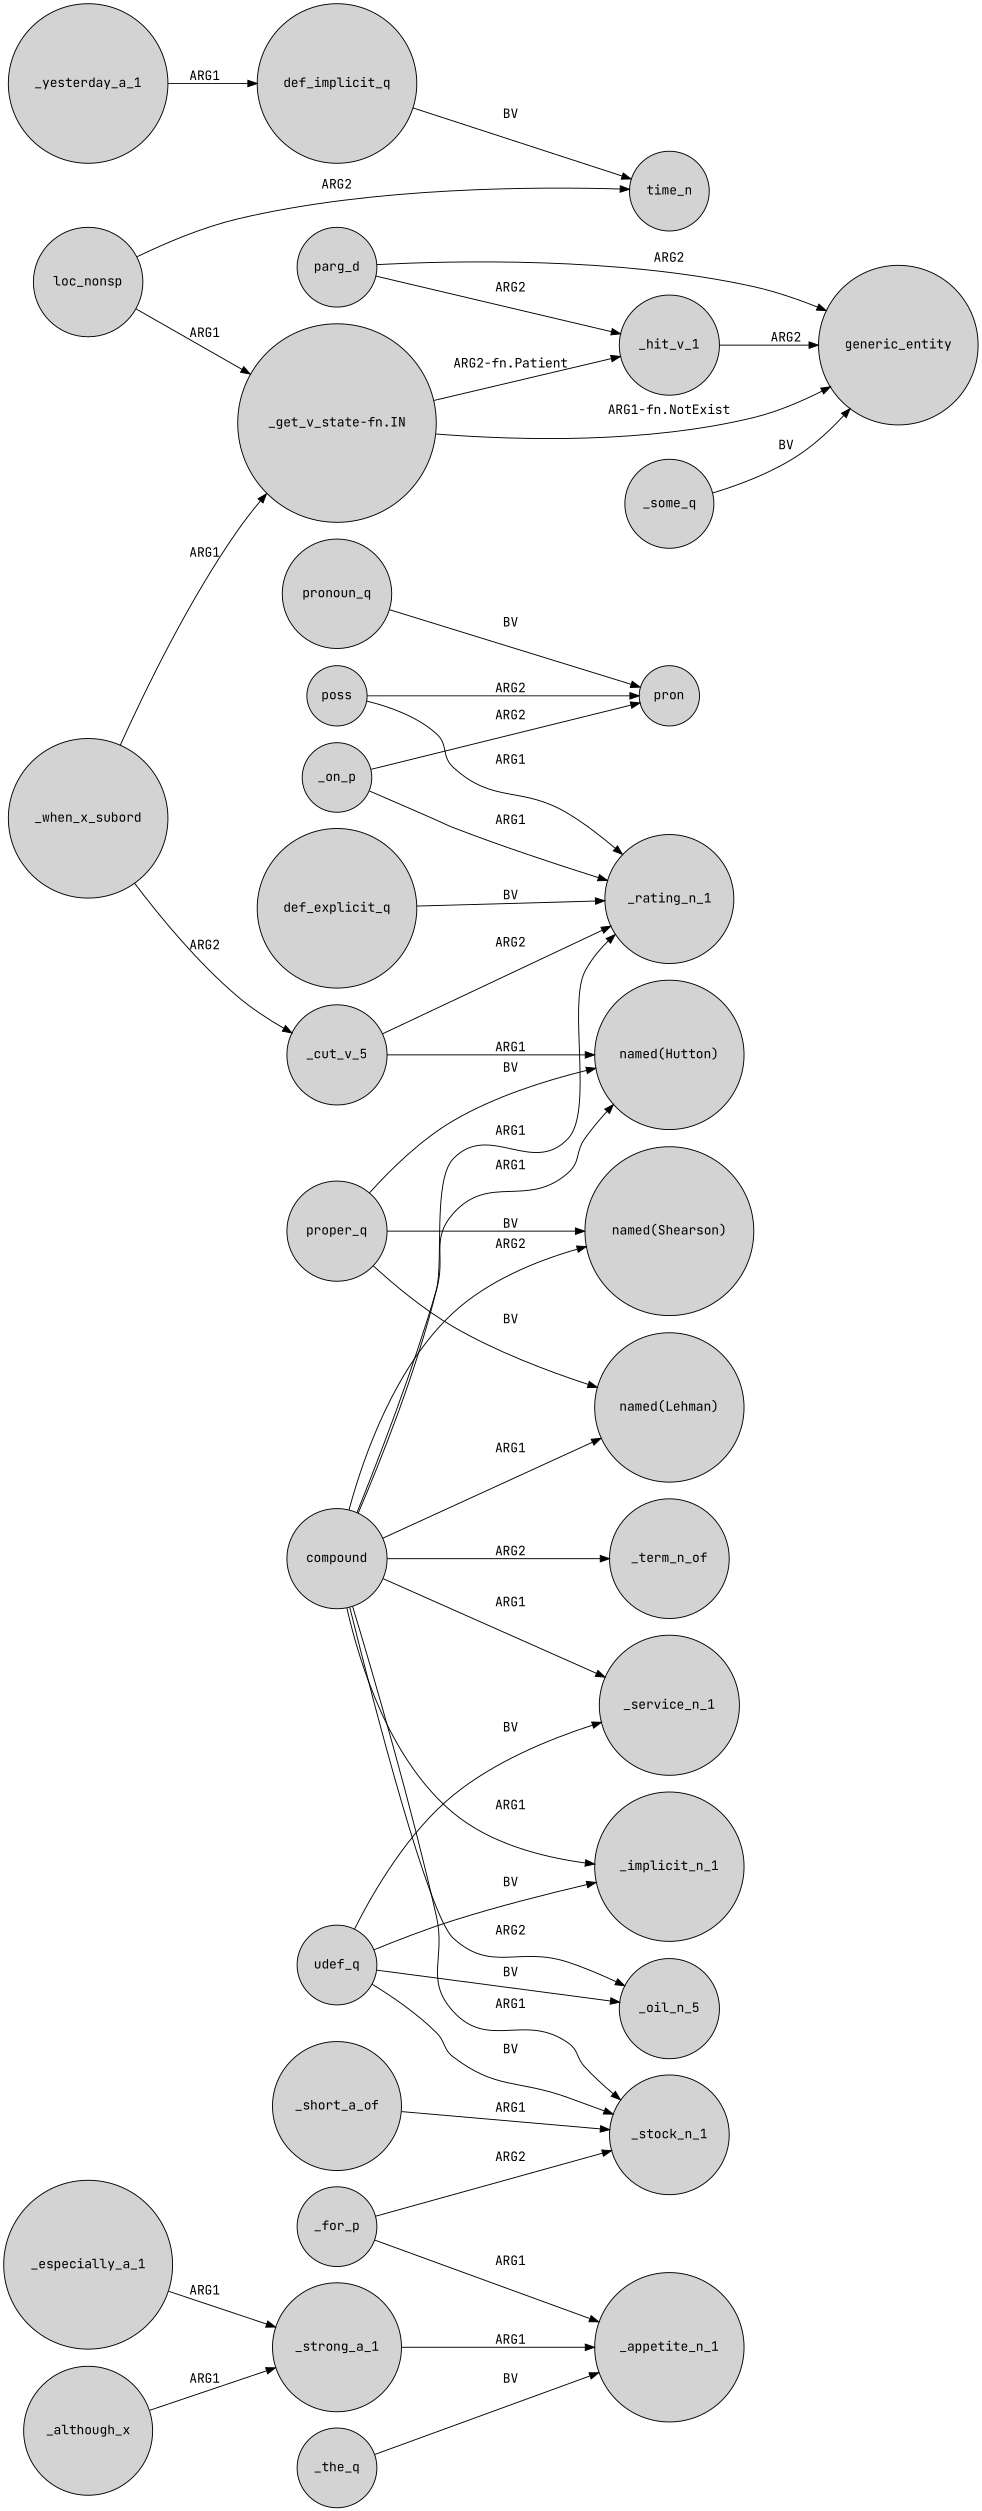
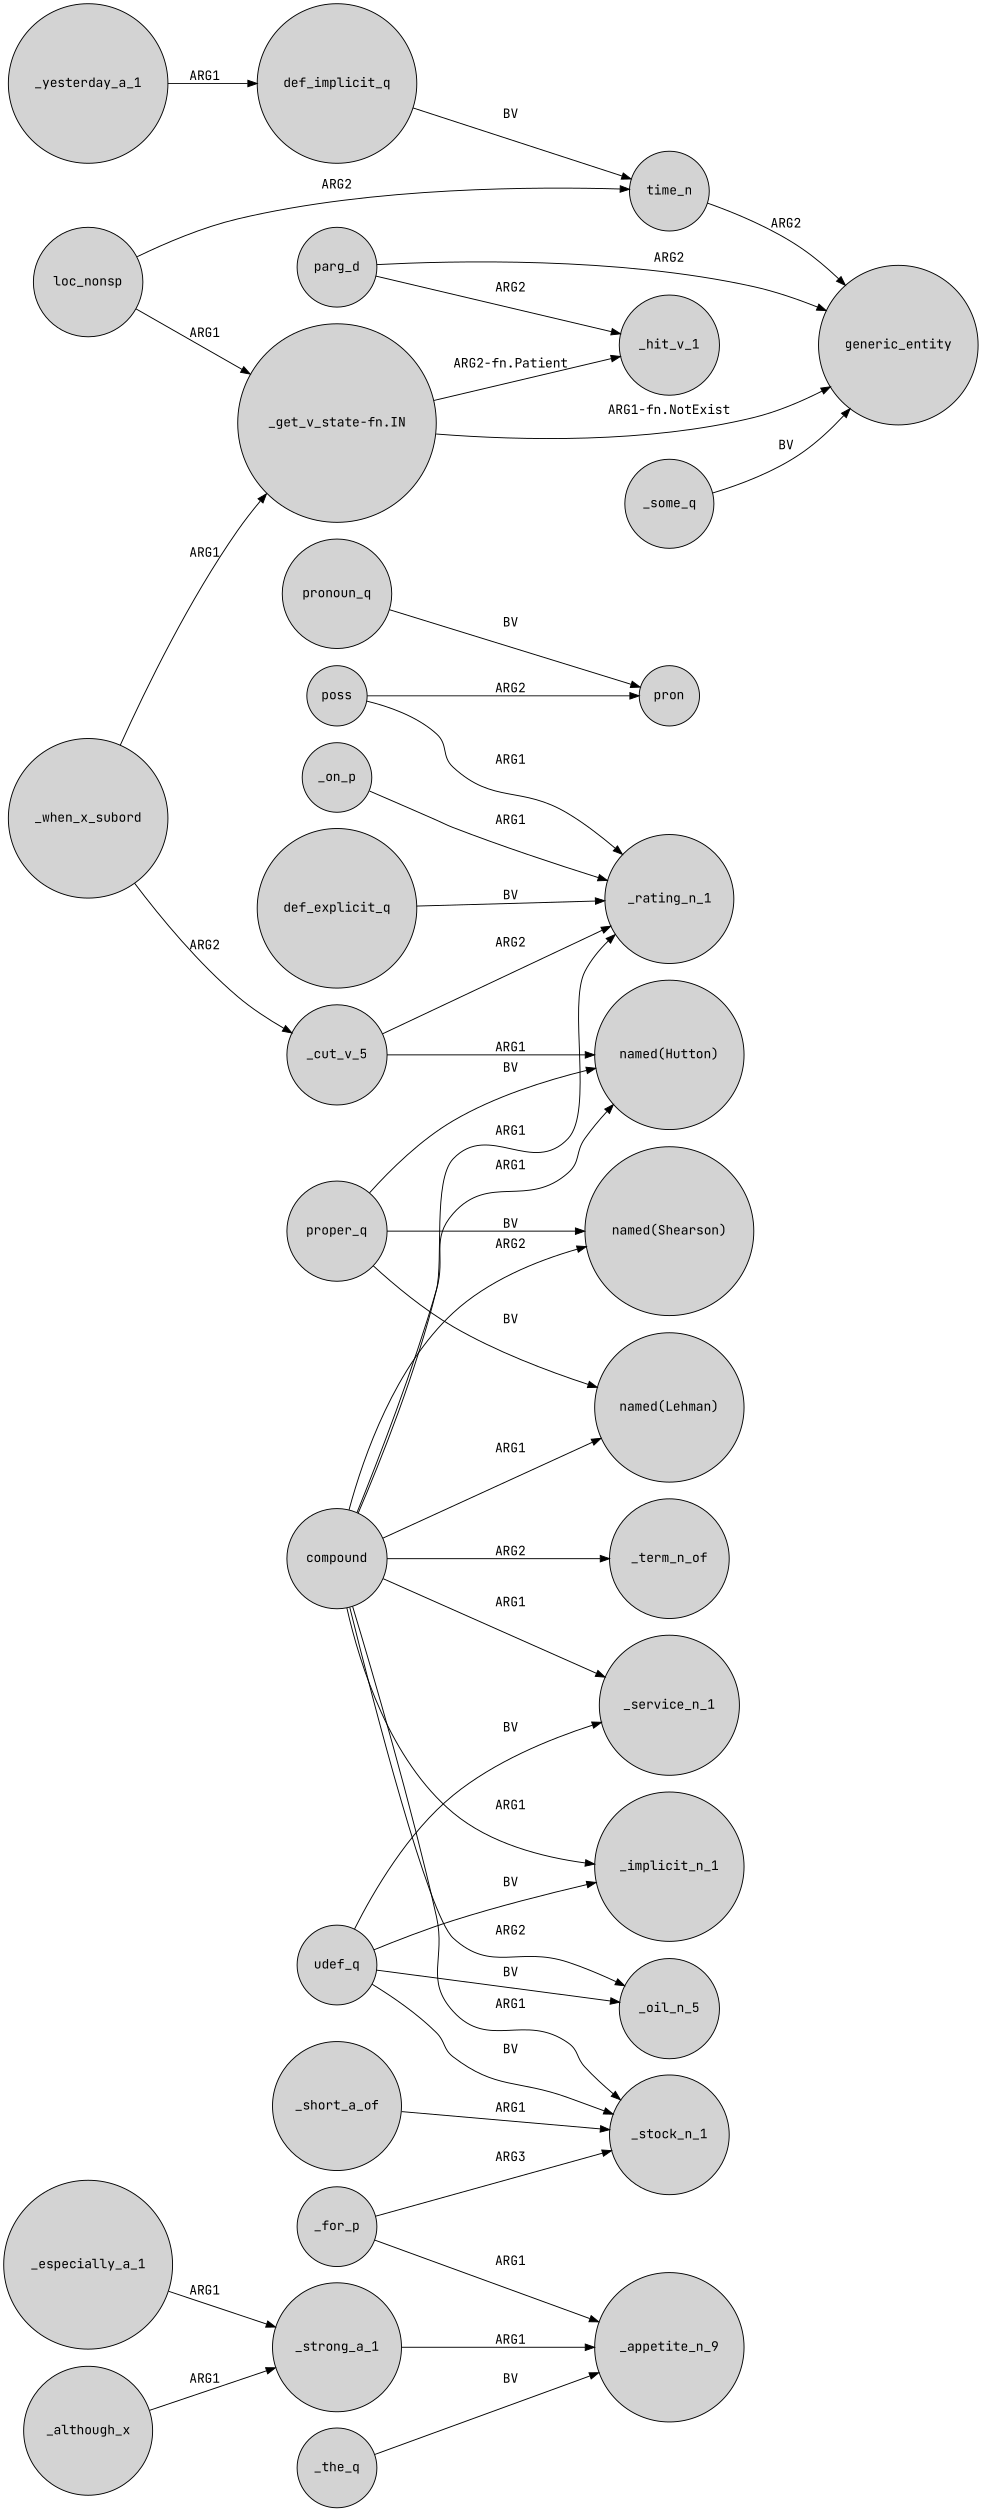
(764, 345) -> (777, 234)
(501, 737) -> none
(511, 2158) -> (511, 2158)
(669, 2347) -> (669, 2347)
